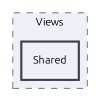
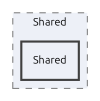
(50, 23) -> (50, 23)
